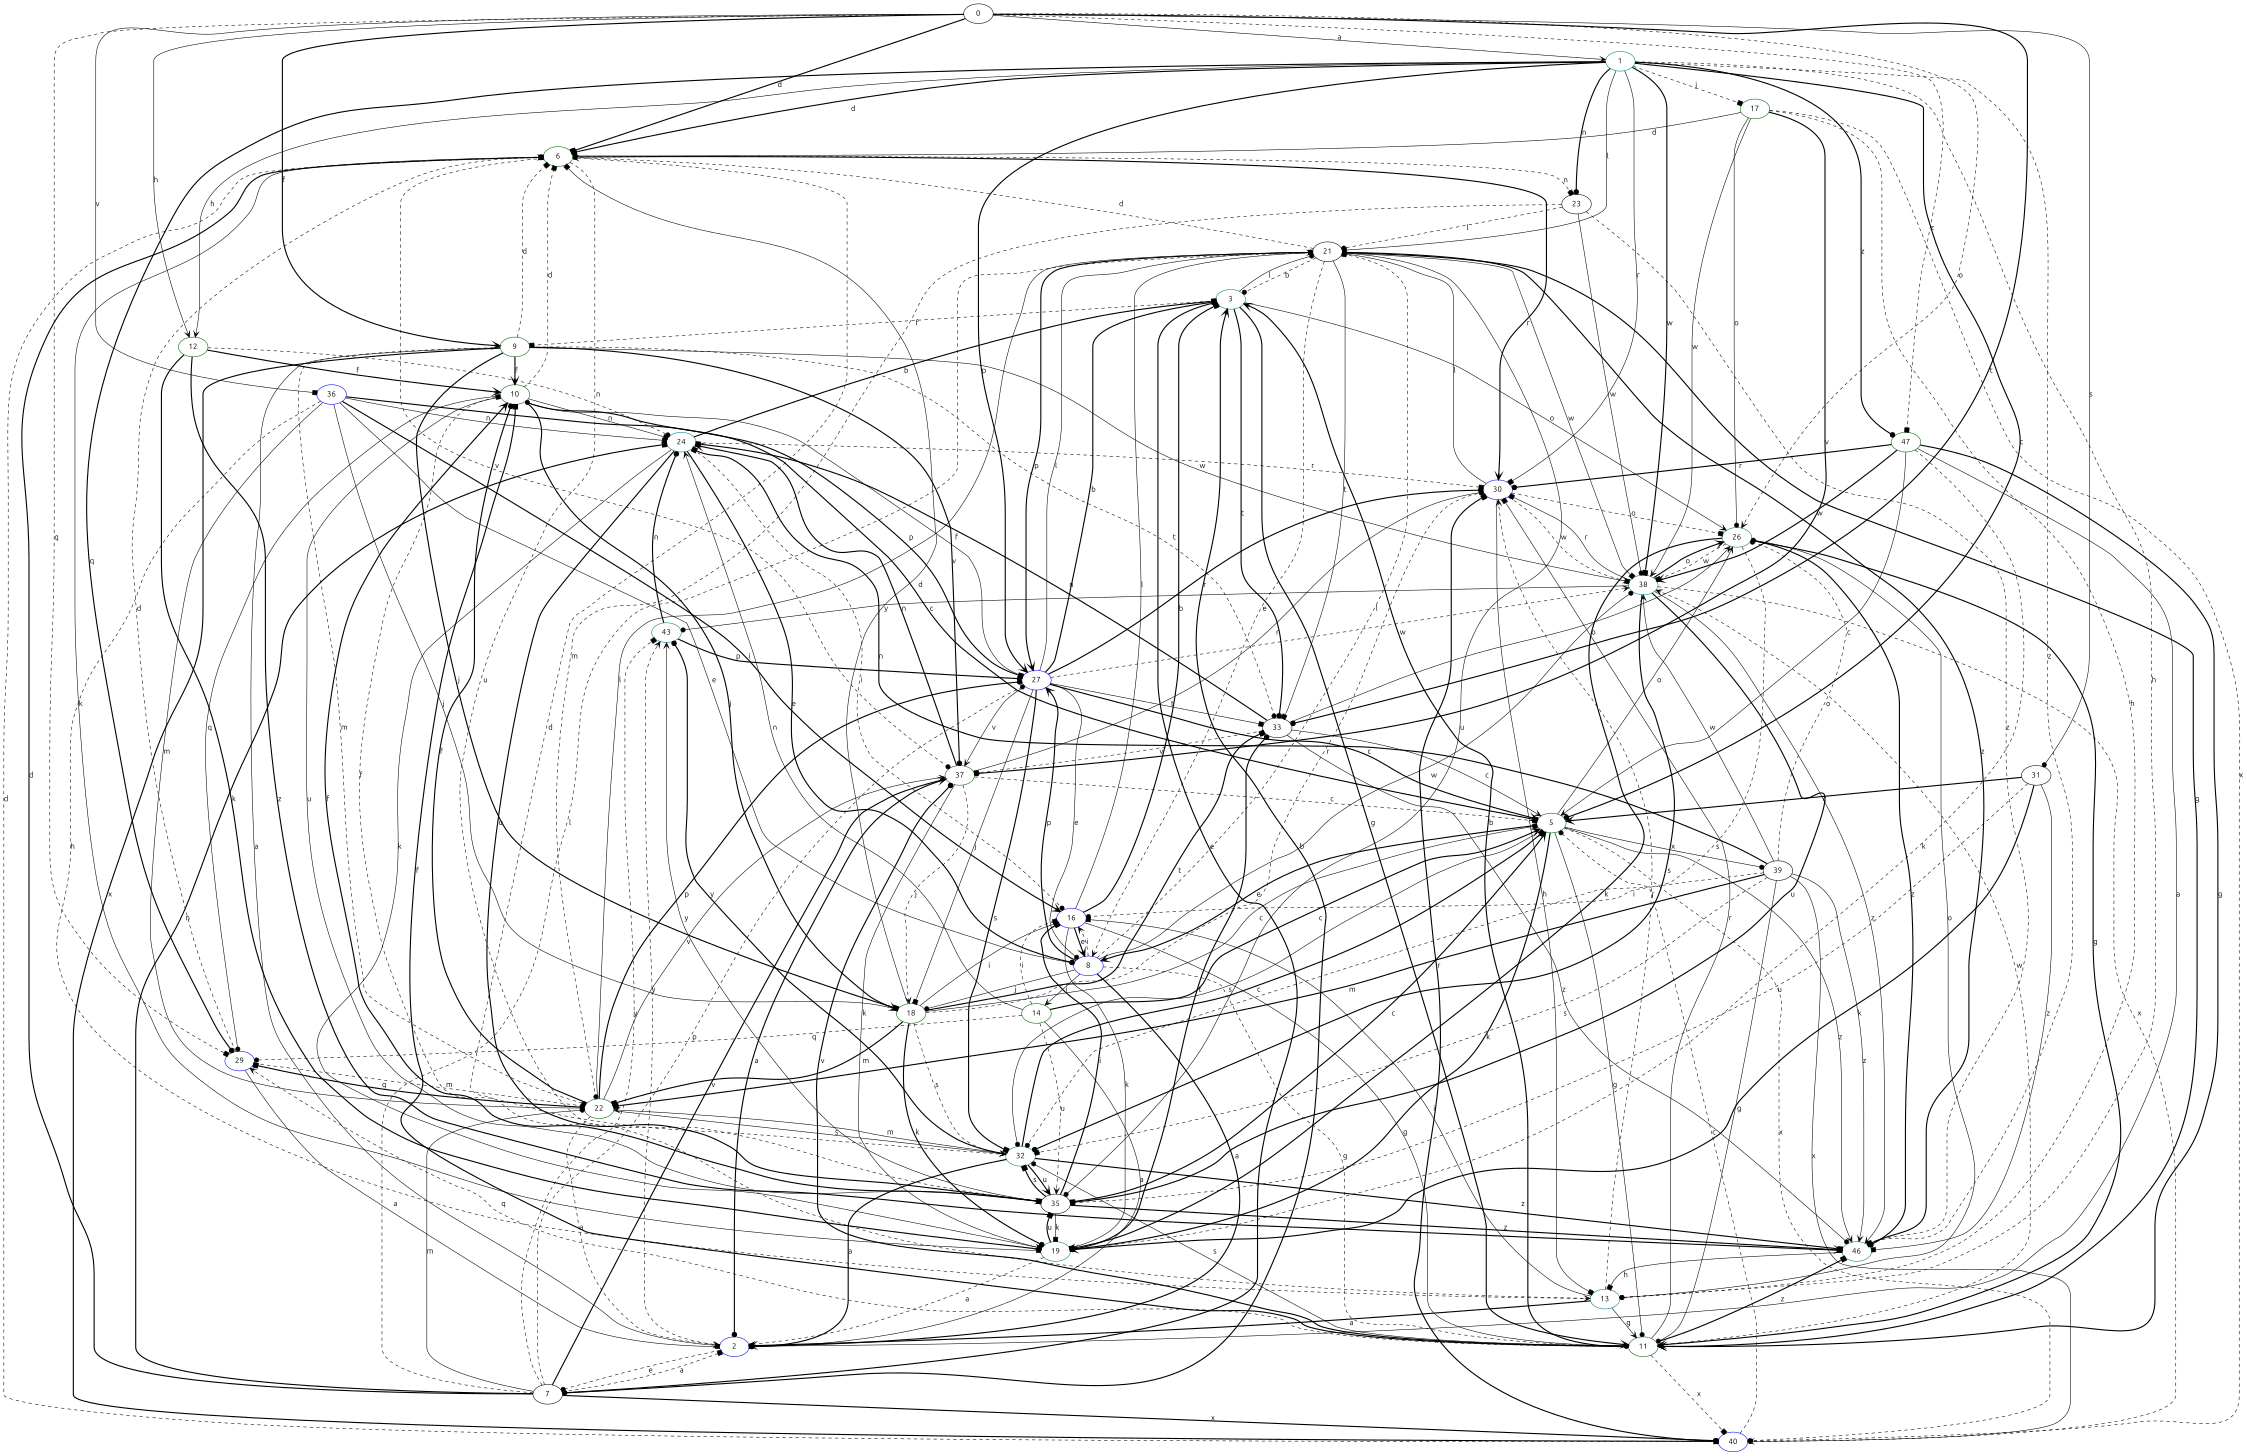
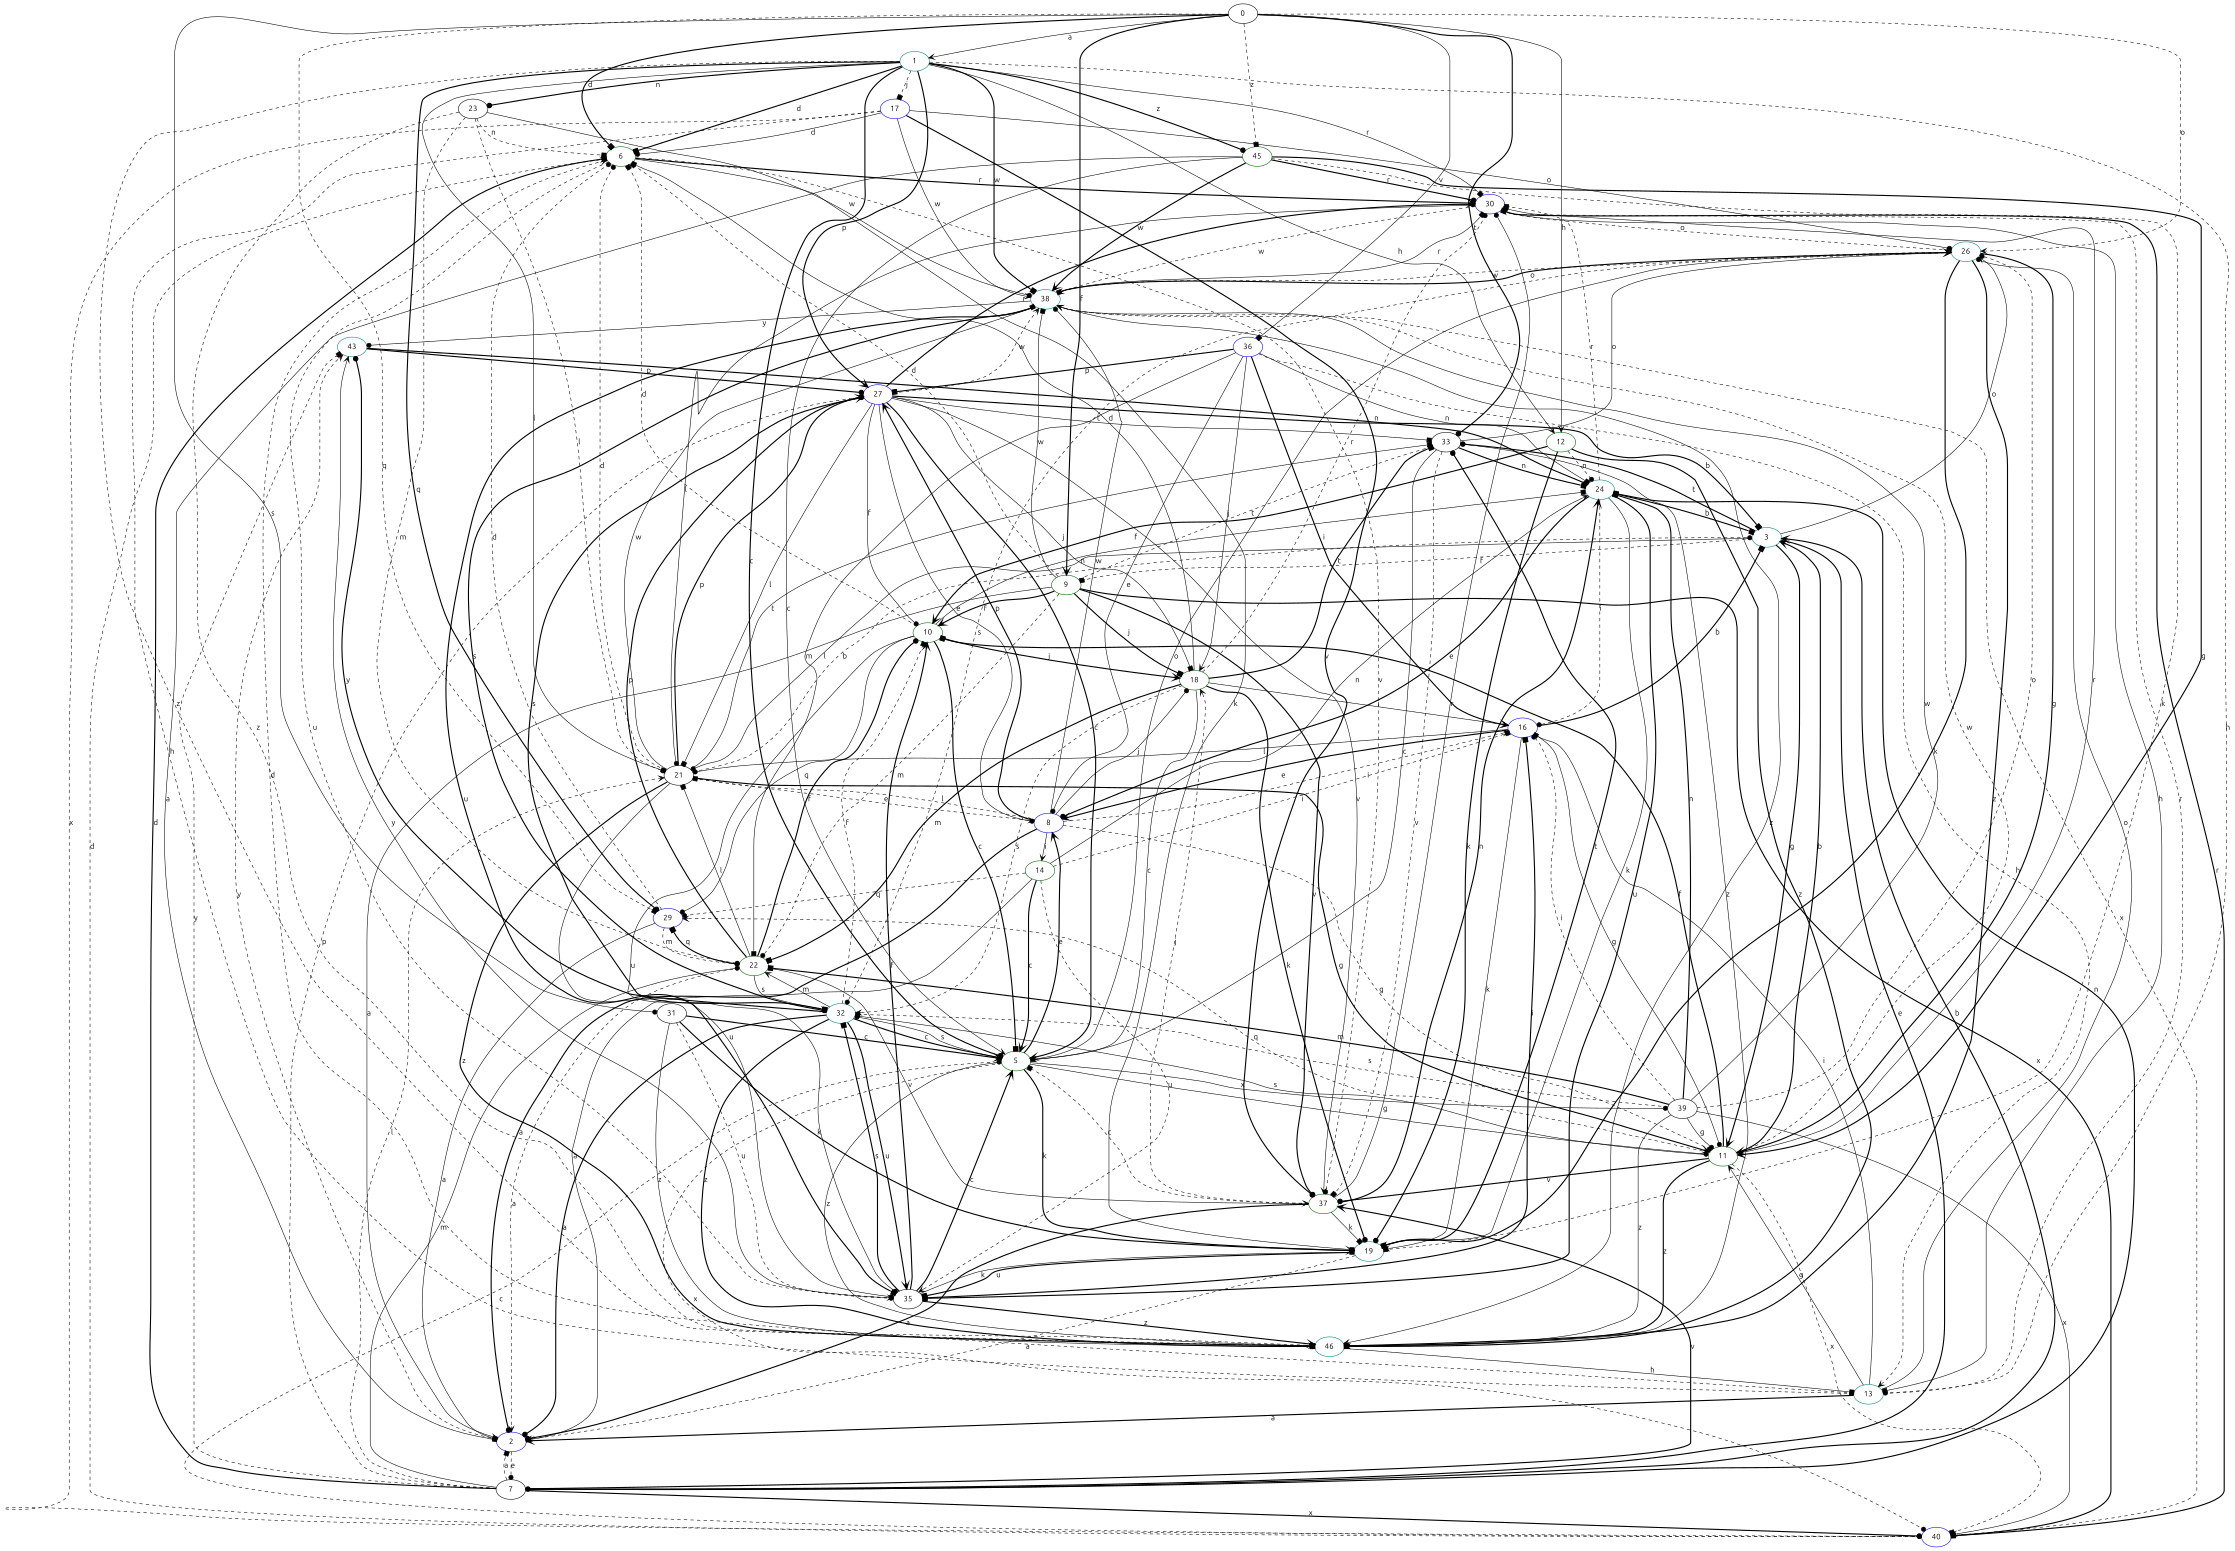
(1755, 109) -> (895, 109)
(1149, 159) -> (527, 147)
(1906, 442) -> (1257, 157)
